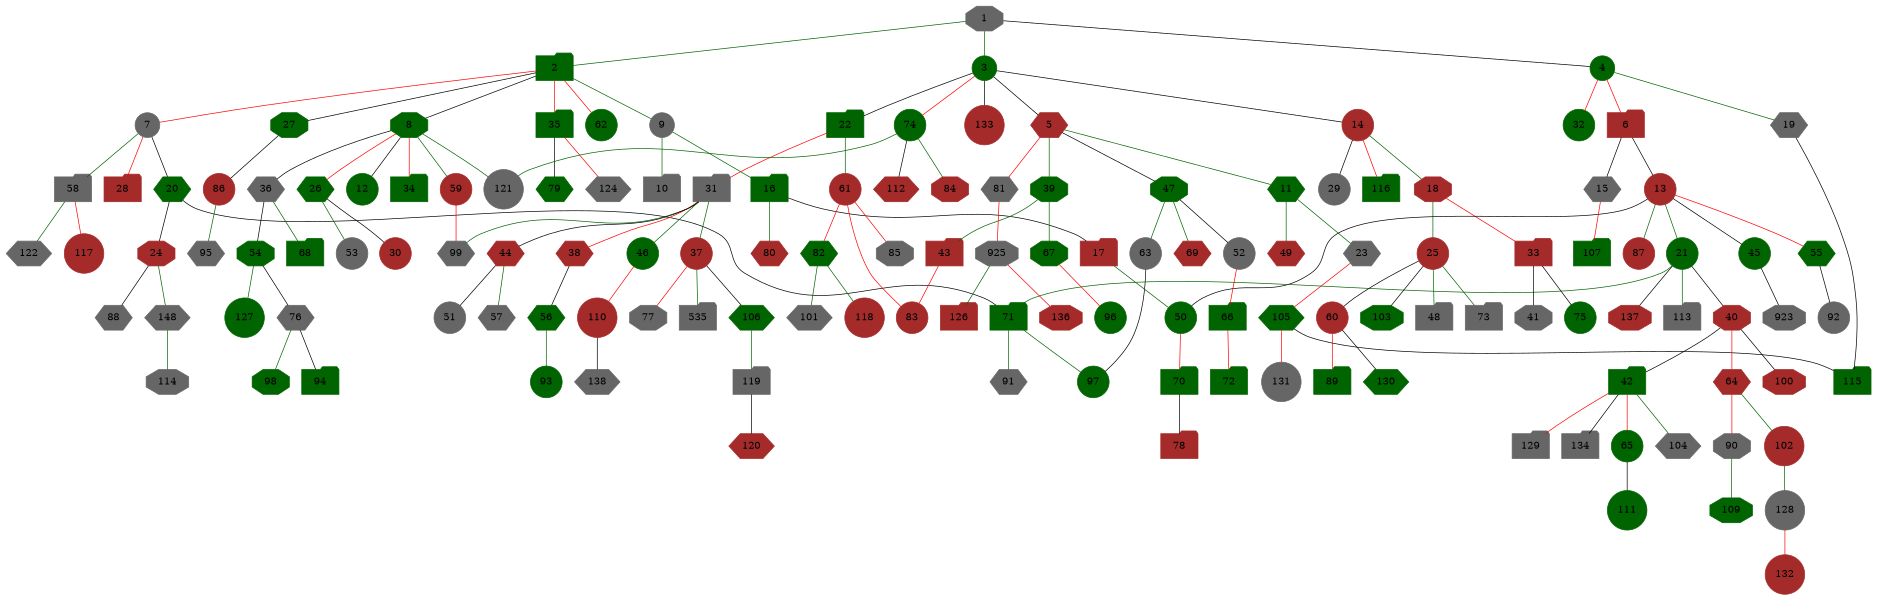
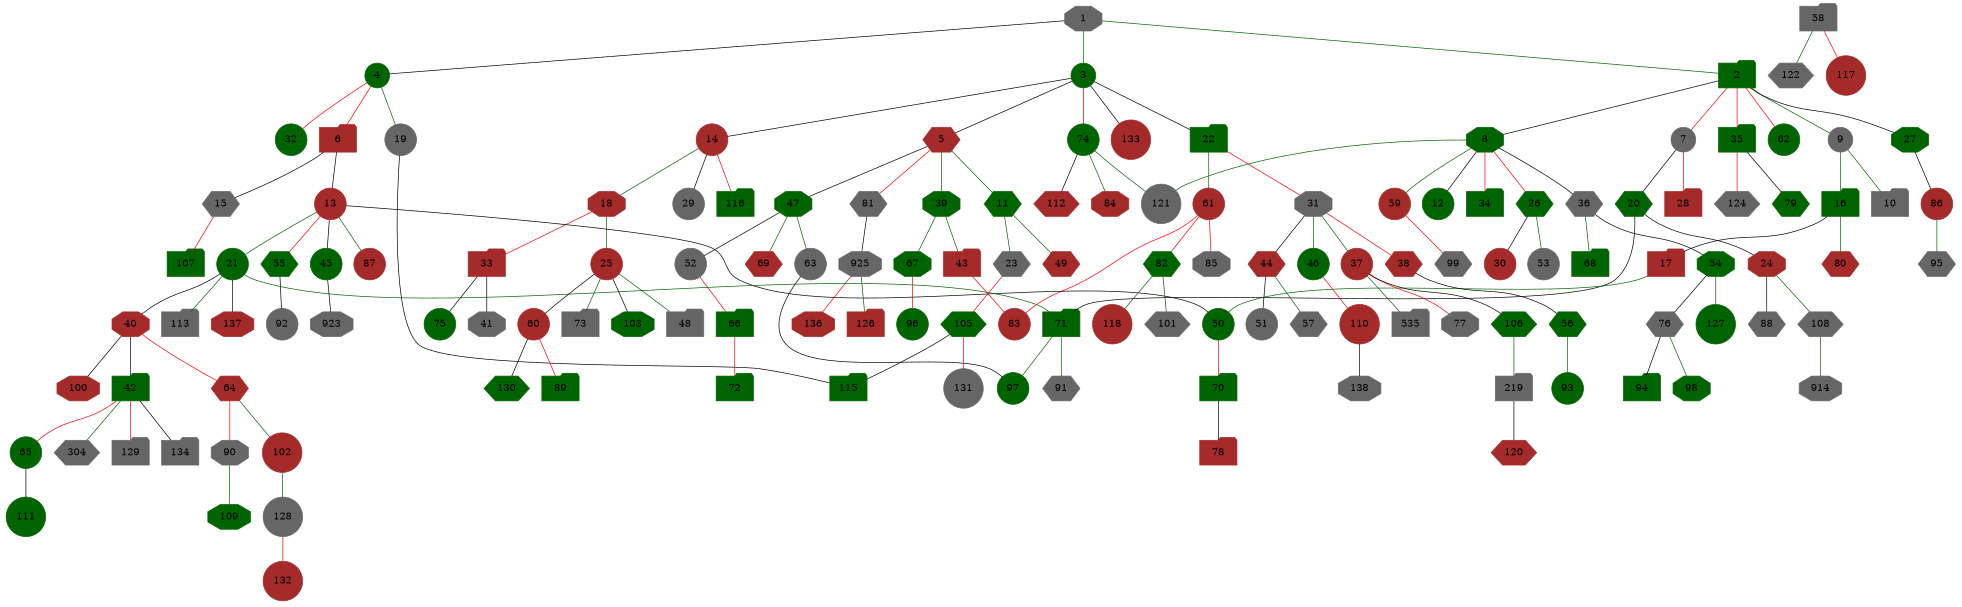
(1789, 125) -> (401, 140)
(112, 155) -> none
(712, 189) -> (1313, 204)
(582, 221) -> none
(998, 225) -> (864, 234)
(167, 318) -> (1820, 324)
(167, 382) -> (1820, 388)
(597, 382) -> (1360, 388)
(752, 382) -> (1514, 388)
(1678, 446) -> (77, 453)
